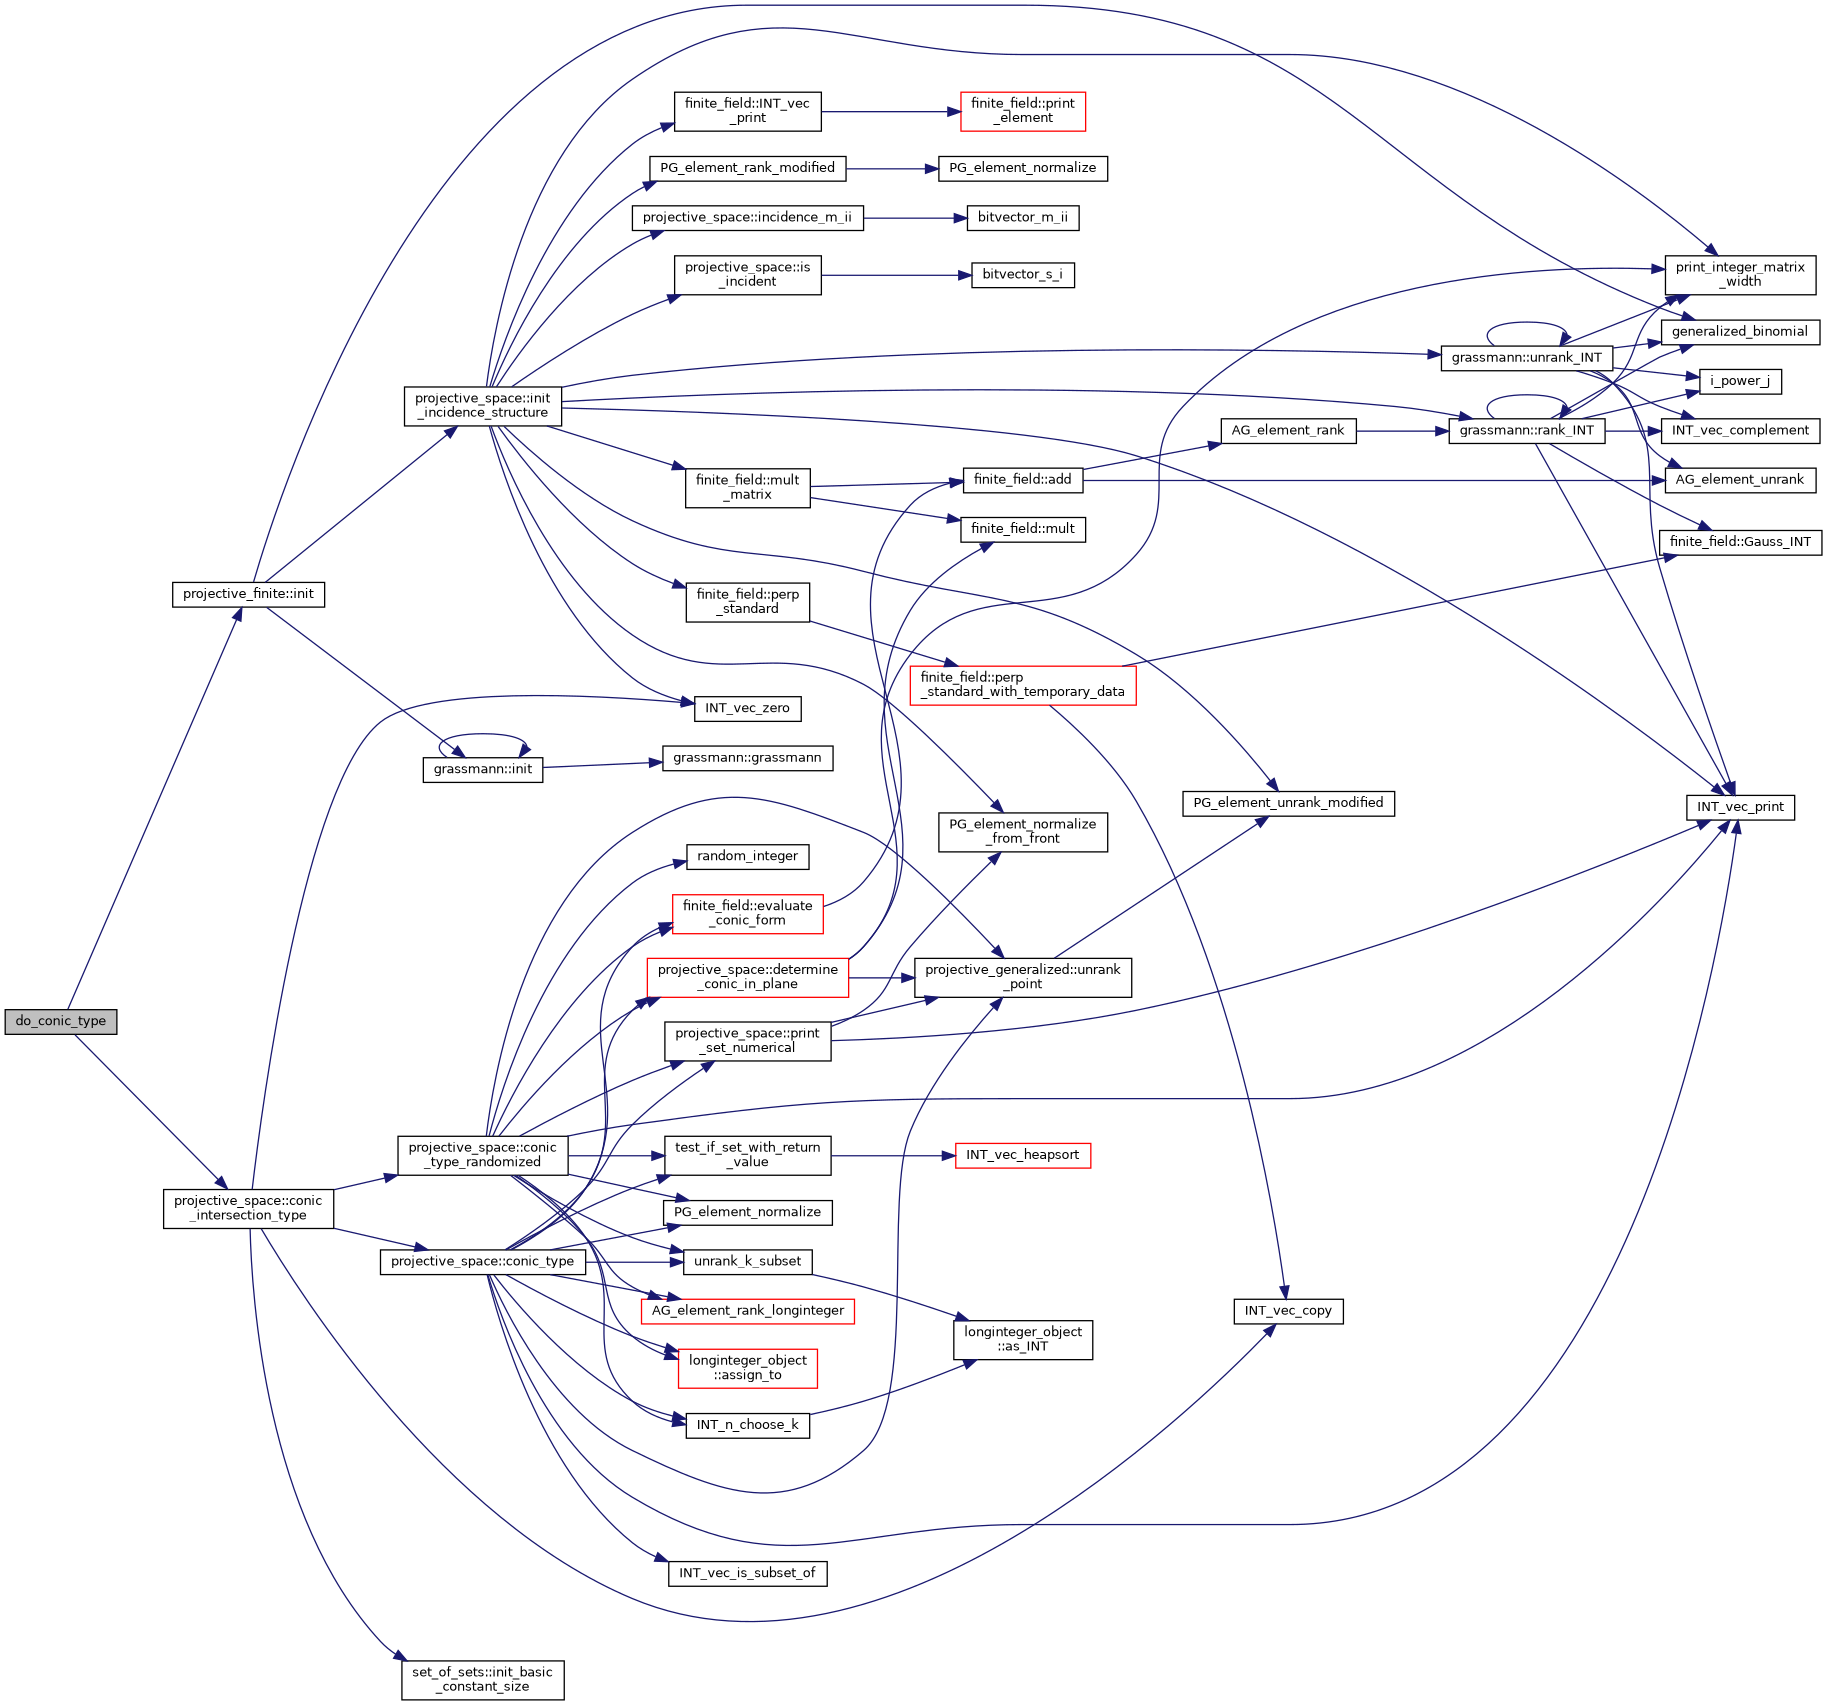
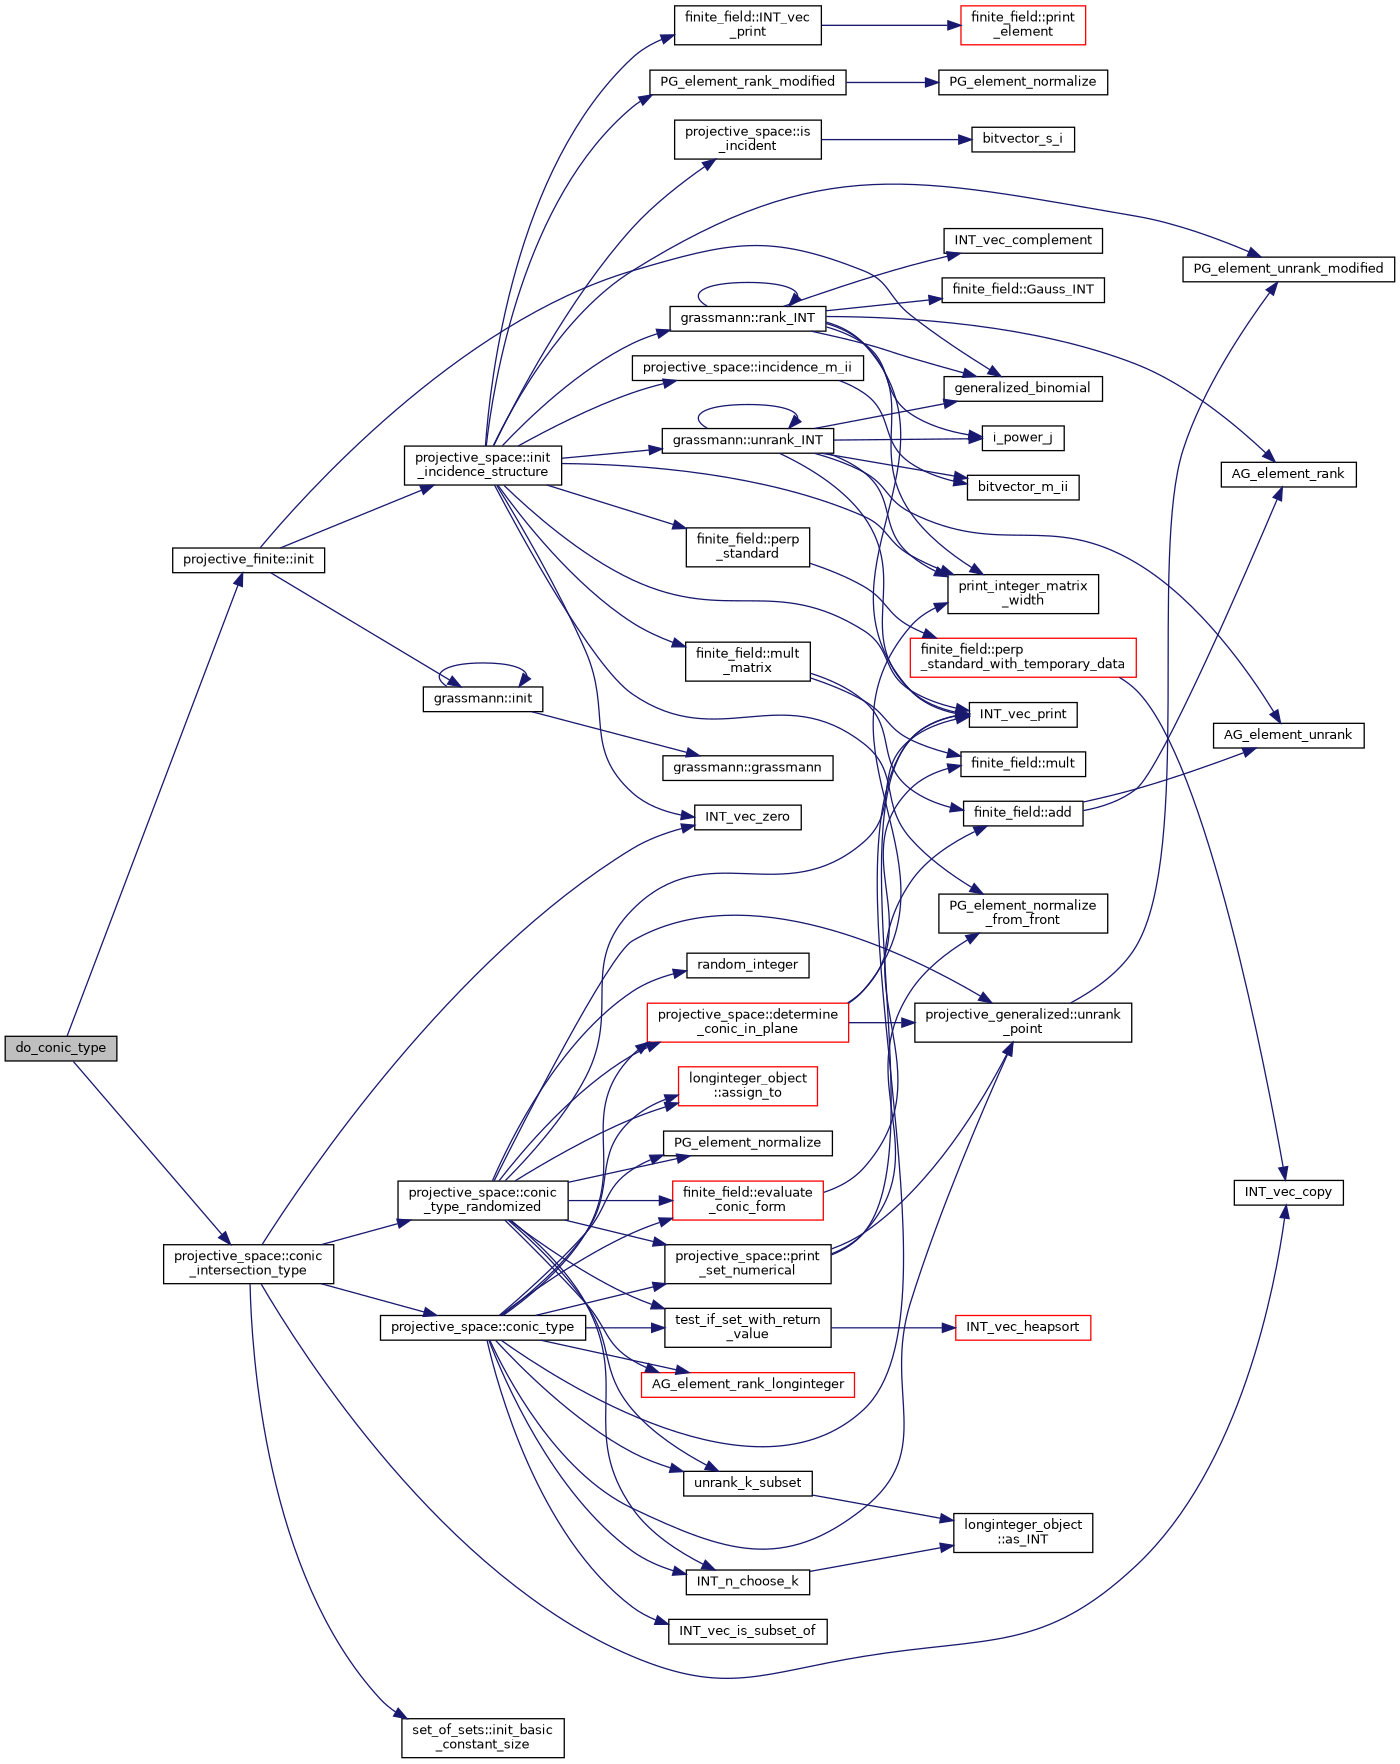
(1635, 394) -> (881, 463)
(1396, 431) -> (1061, 341)
(1393, 612) -> none
